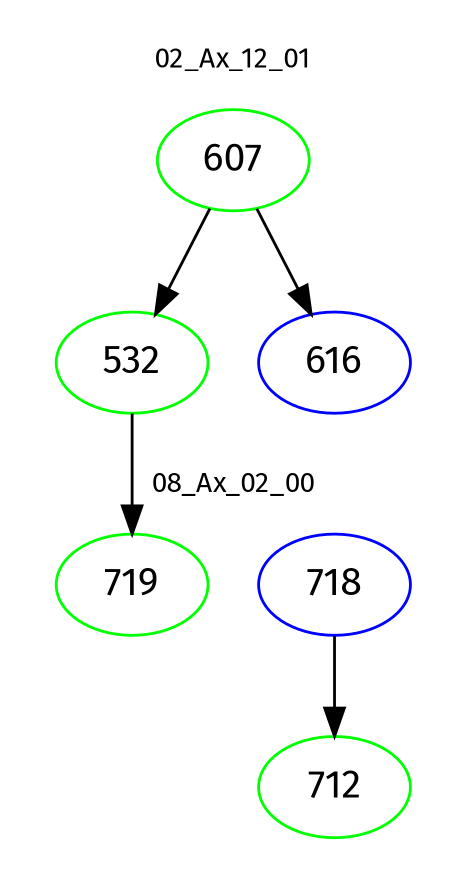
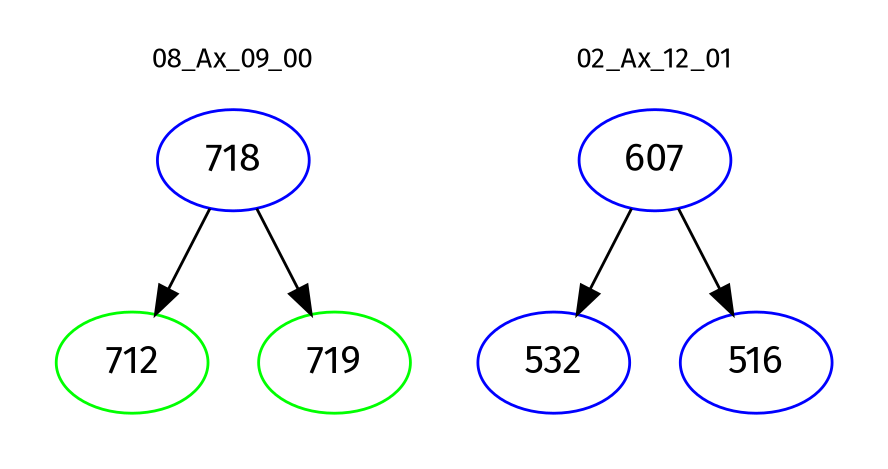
(233, 160) -> (655, 160)
(132, 363) -> (554, 363)
(335, 363) -> (756, 363)
(132, 475) -> (277, 249)
(233, 485) -> (233, 60)
